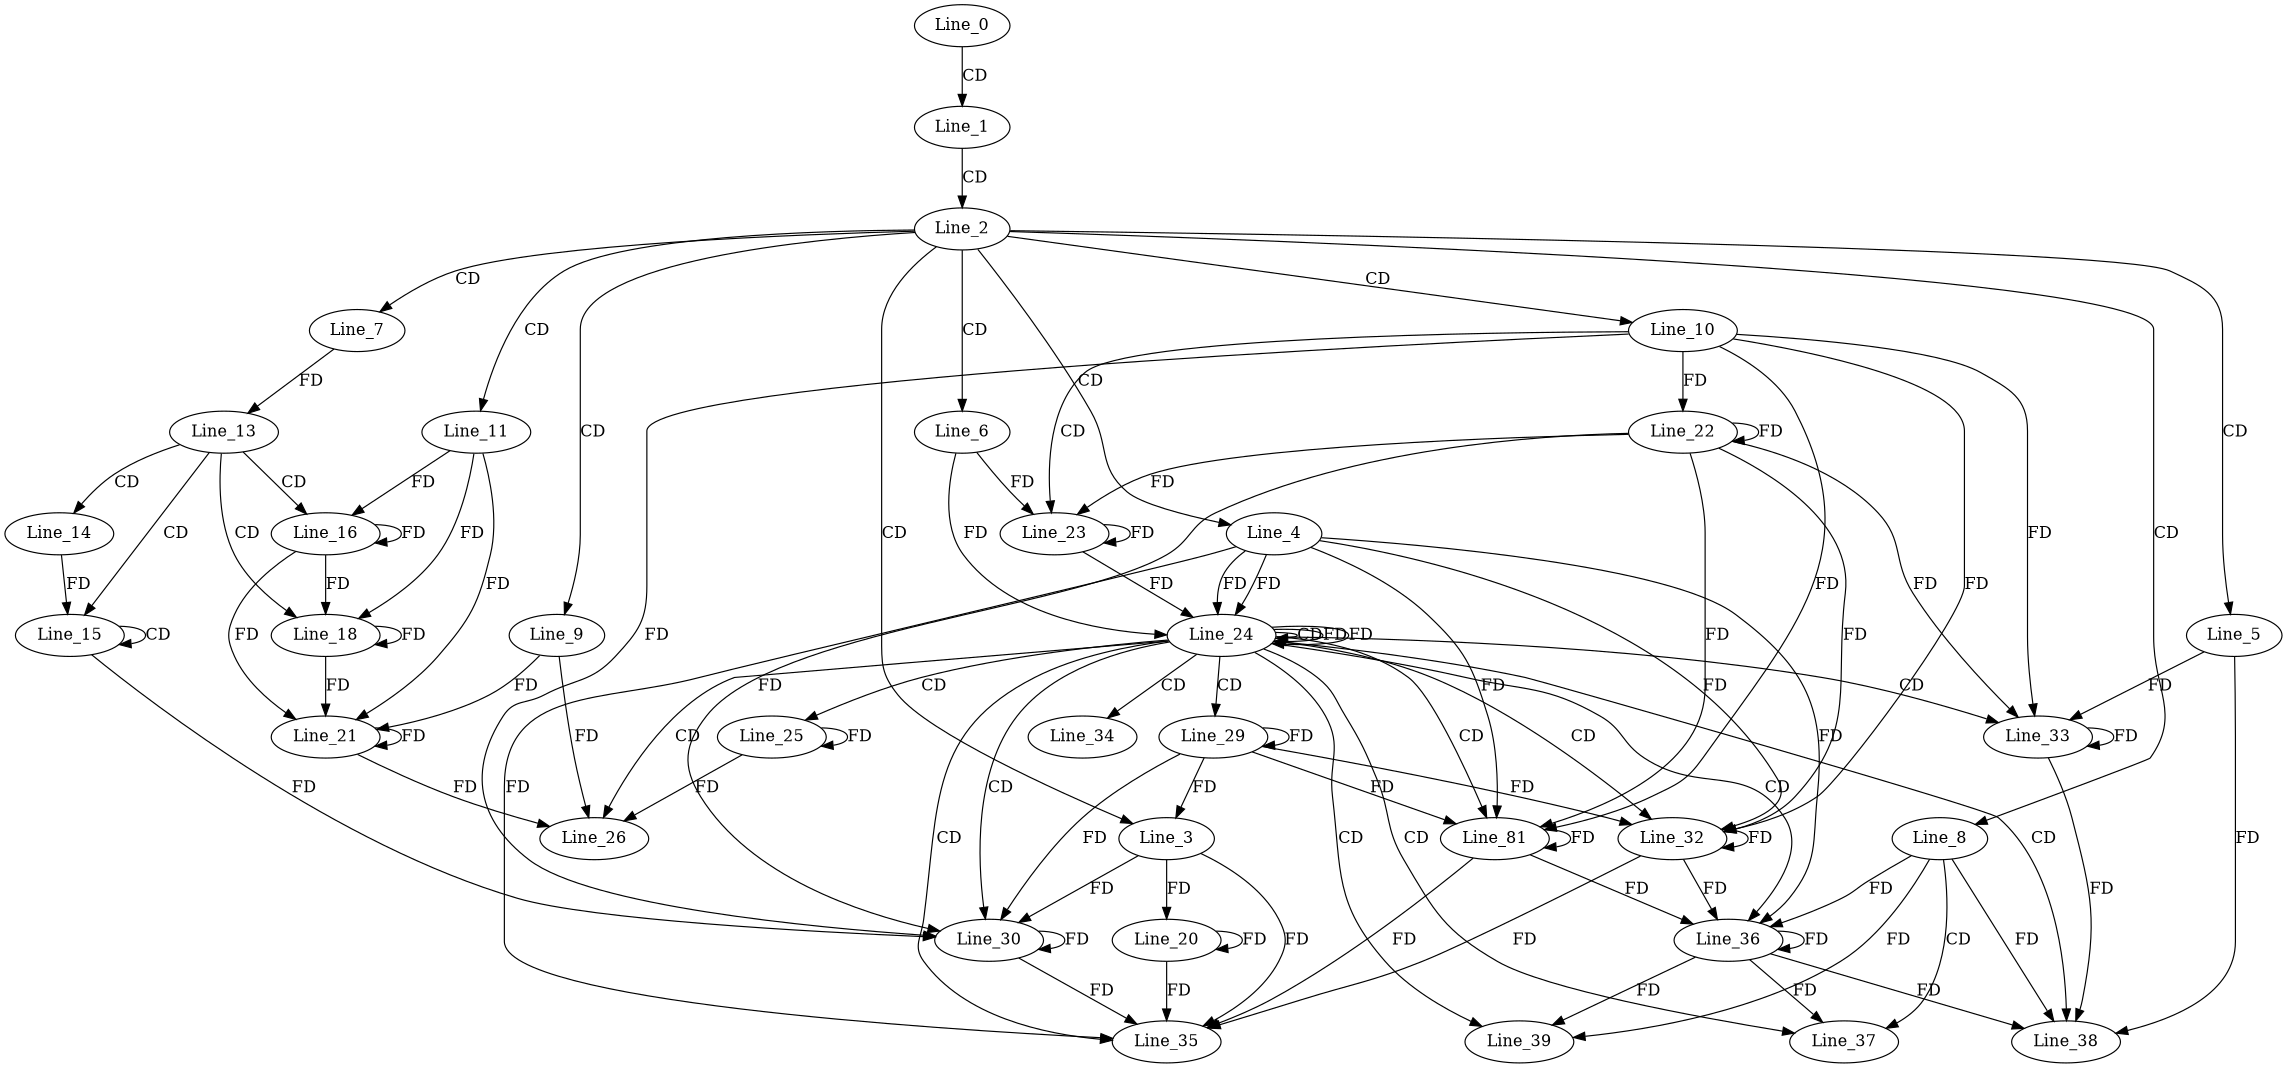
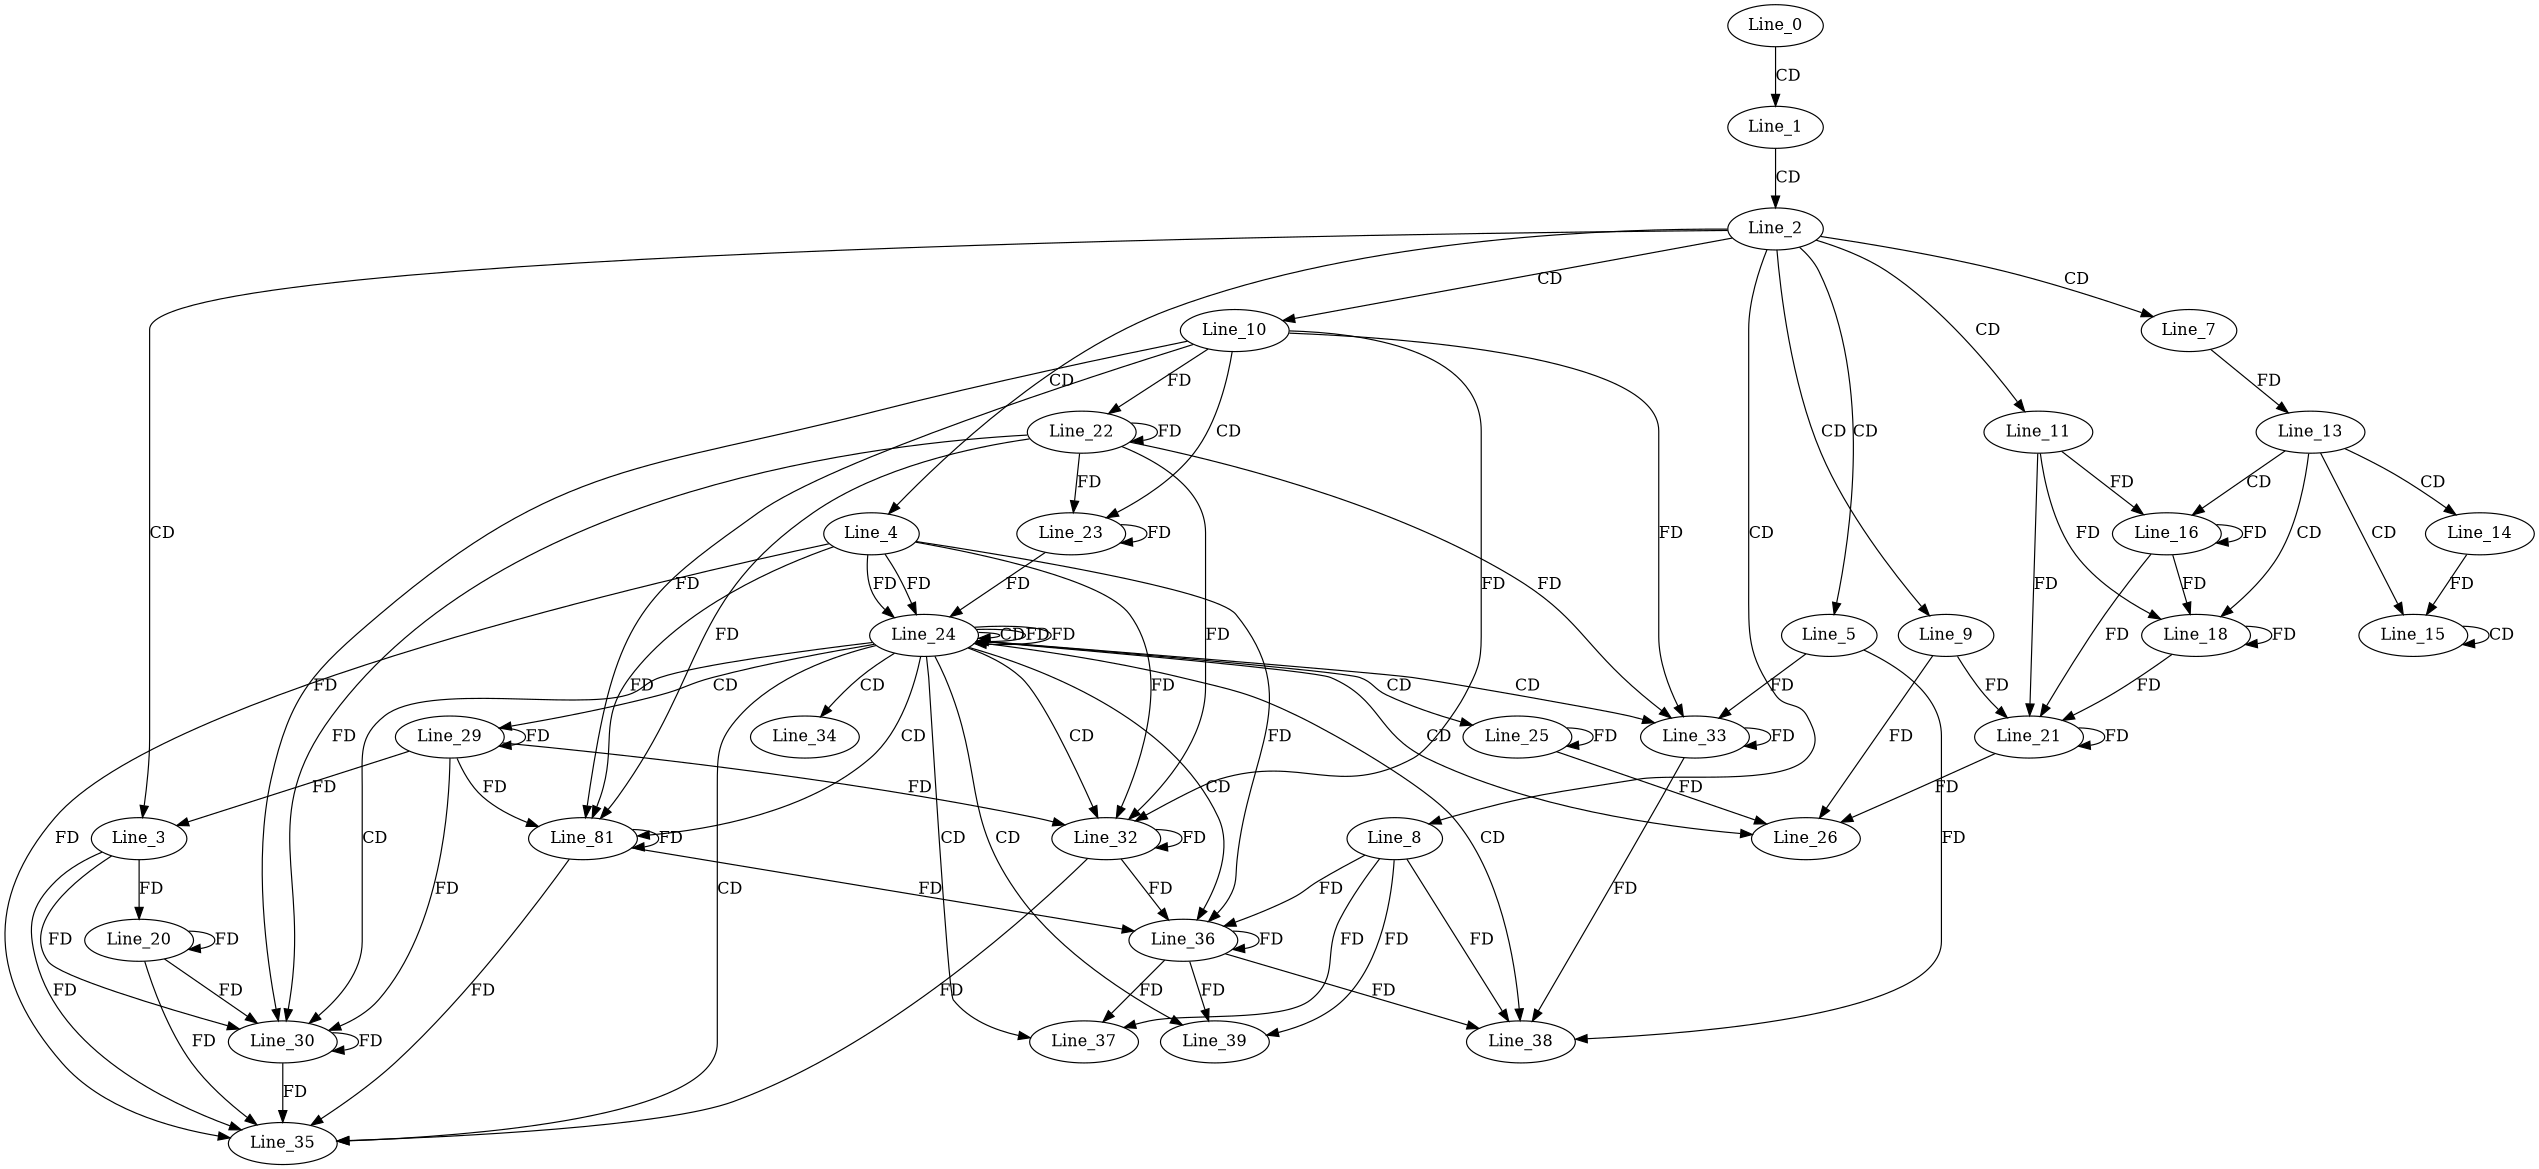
(962, 432) -> none
(477, 884) -> (206, 988)
(1959, 940) -> (1353, 940)
